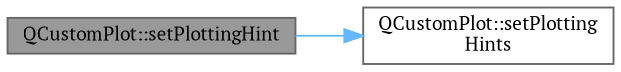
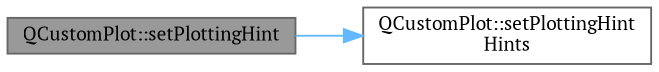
(488, 36) -> (507, 36)
